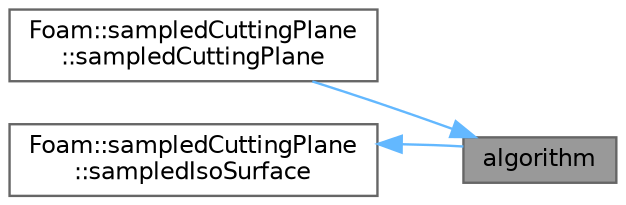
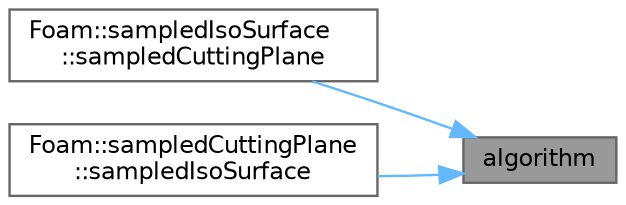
(194, 45) -> (194, 45)
(433, 145) -> (408, 176)
